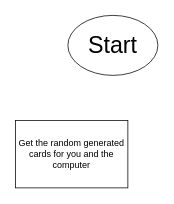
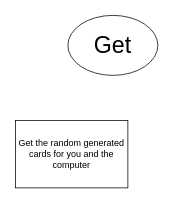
(113, 45) -> (113, 45)
